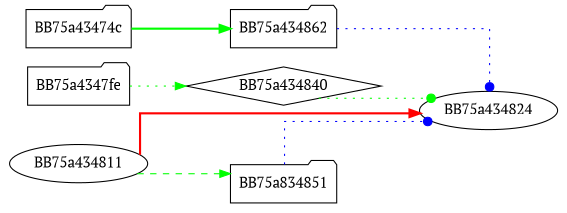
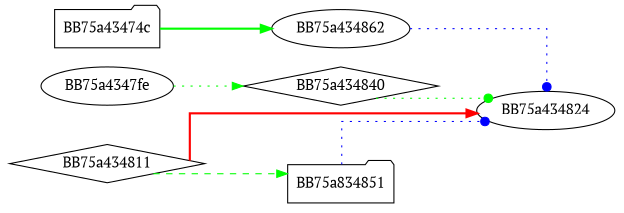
(284, 29) -> (341, 29)
(79, 86) -> (107, 86)
(79, 164) -> (107, 164)
